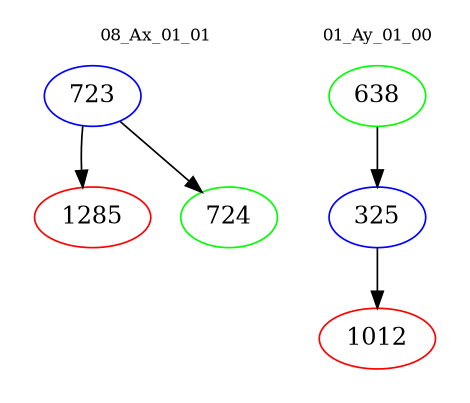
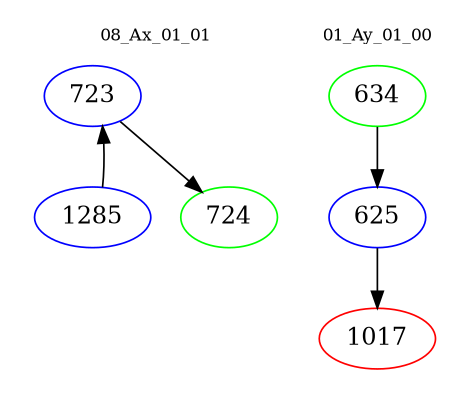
(377, 96) -> (377, 96)
(81, 148) -> (104, 165)
(93, 217) -> (93, 217)
(377, 217) -> (377, 217)
(377, 339) -> (377, 339)
